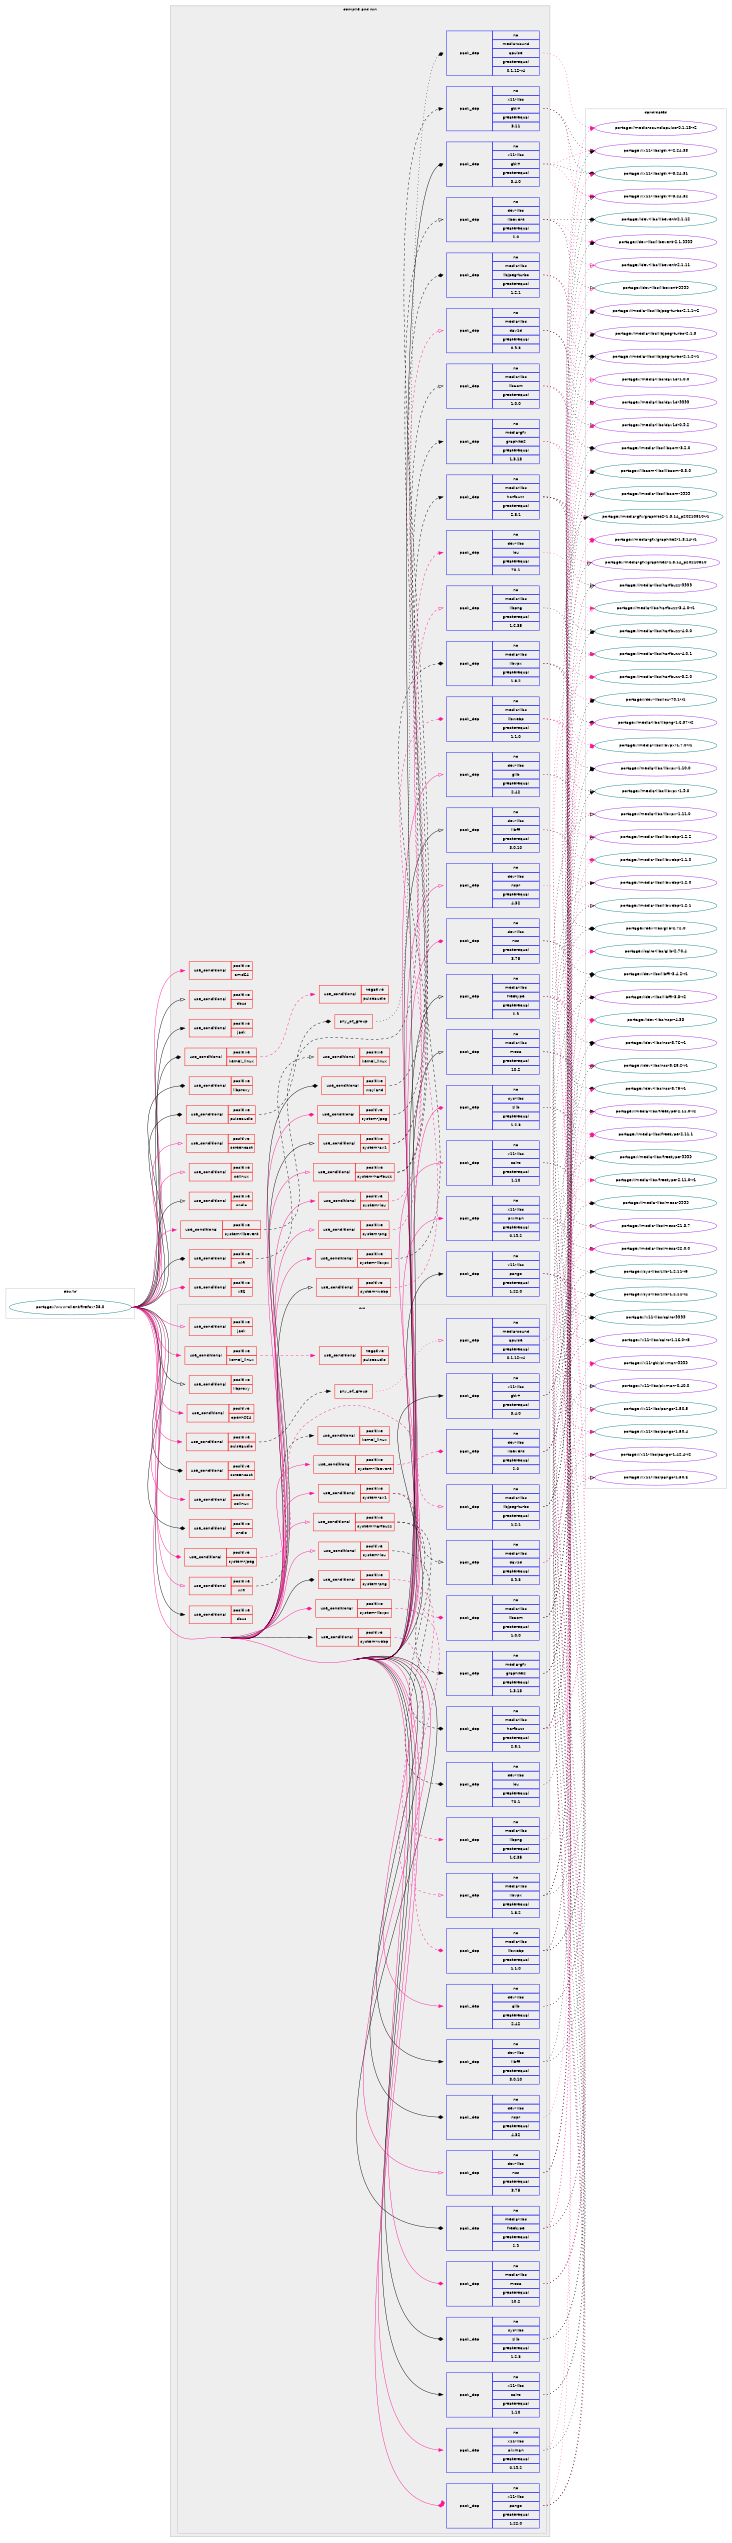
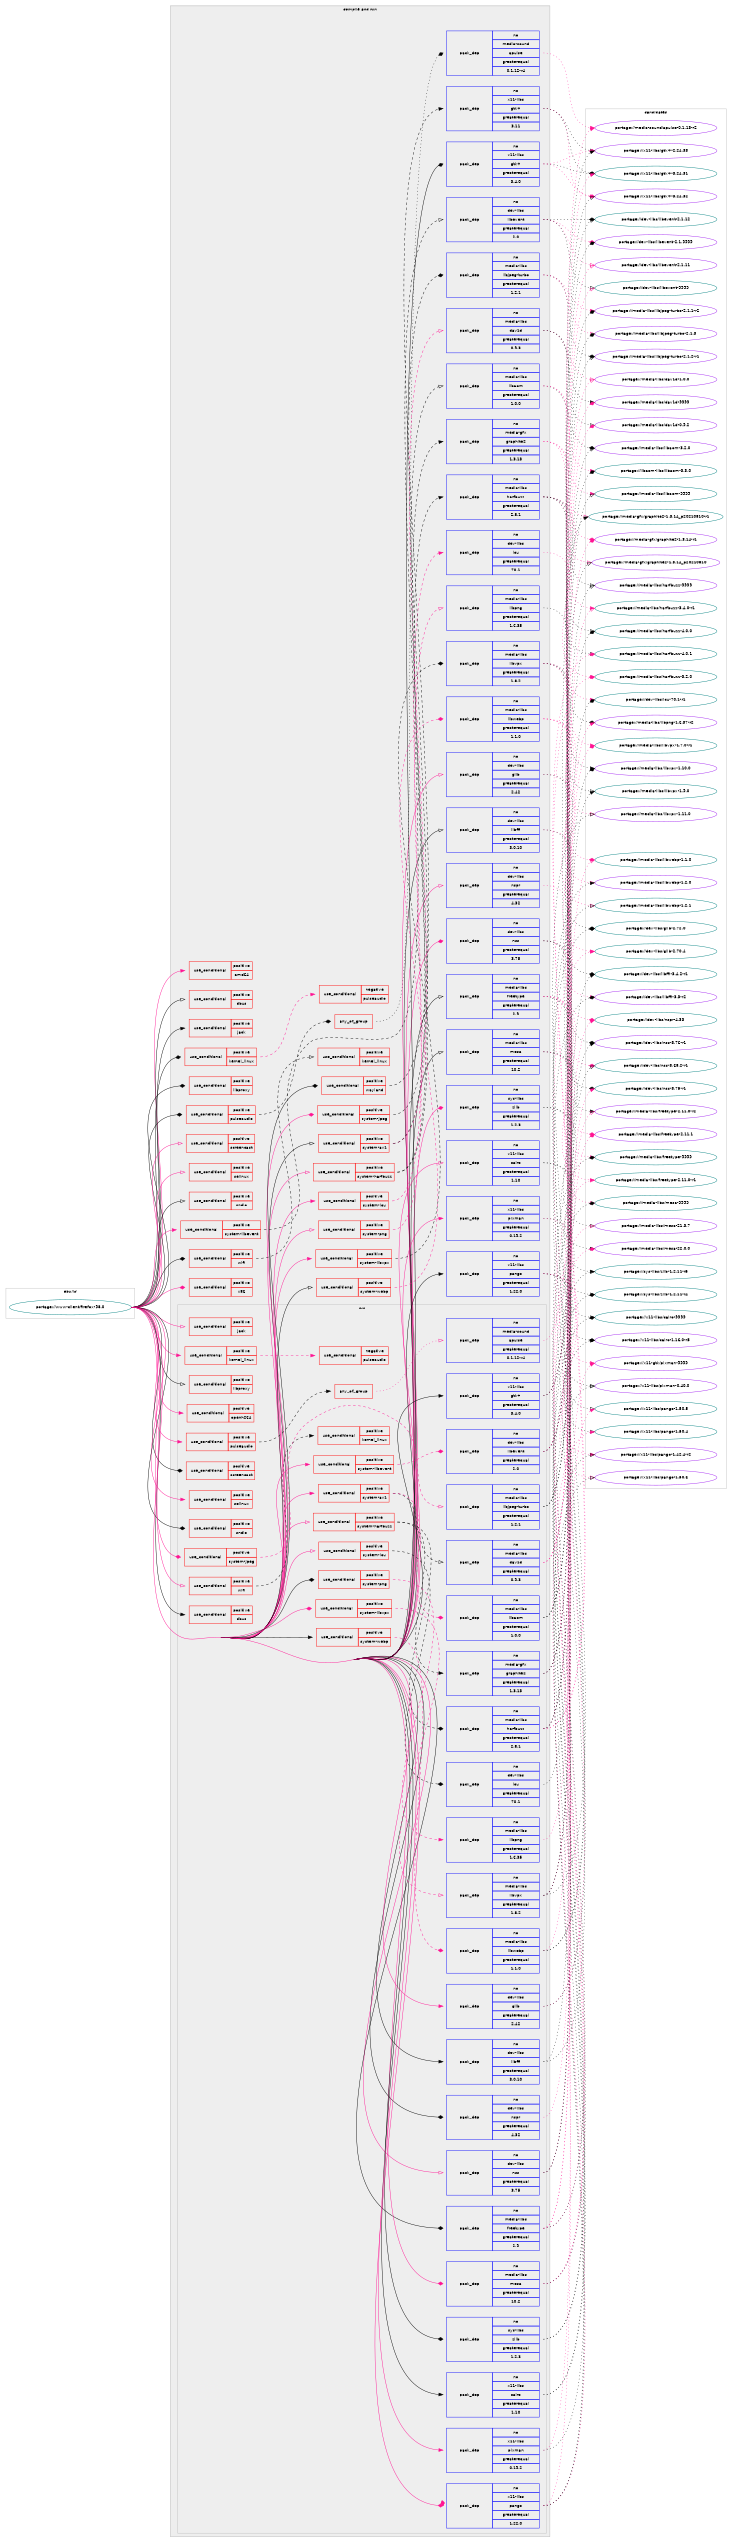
(656, 837) -> none
(656, 951) -> (656, 951)
